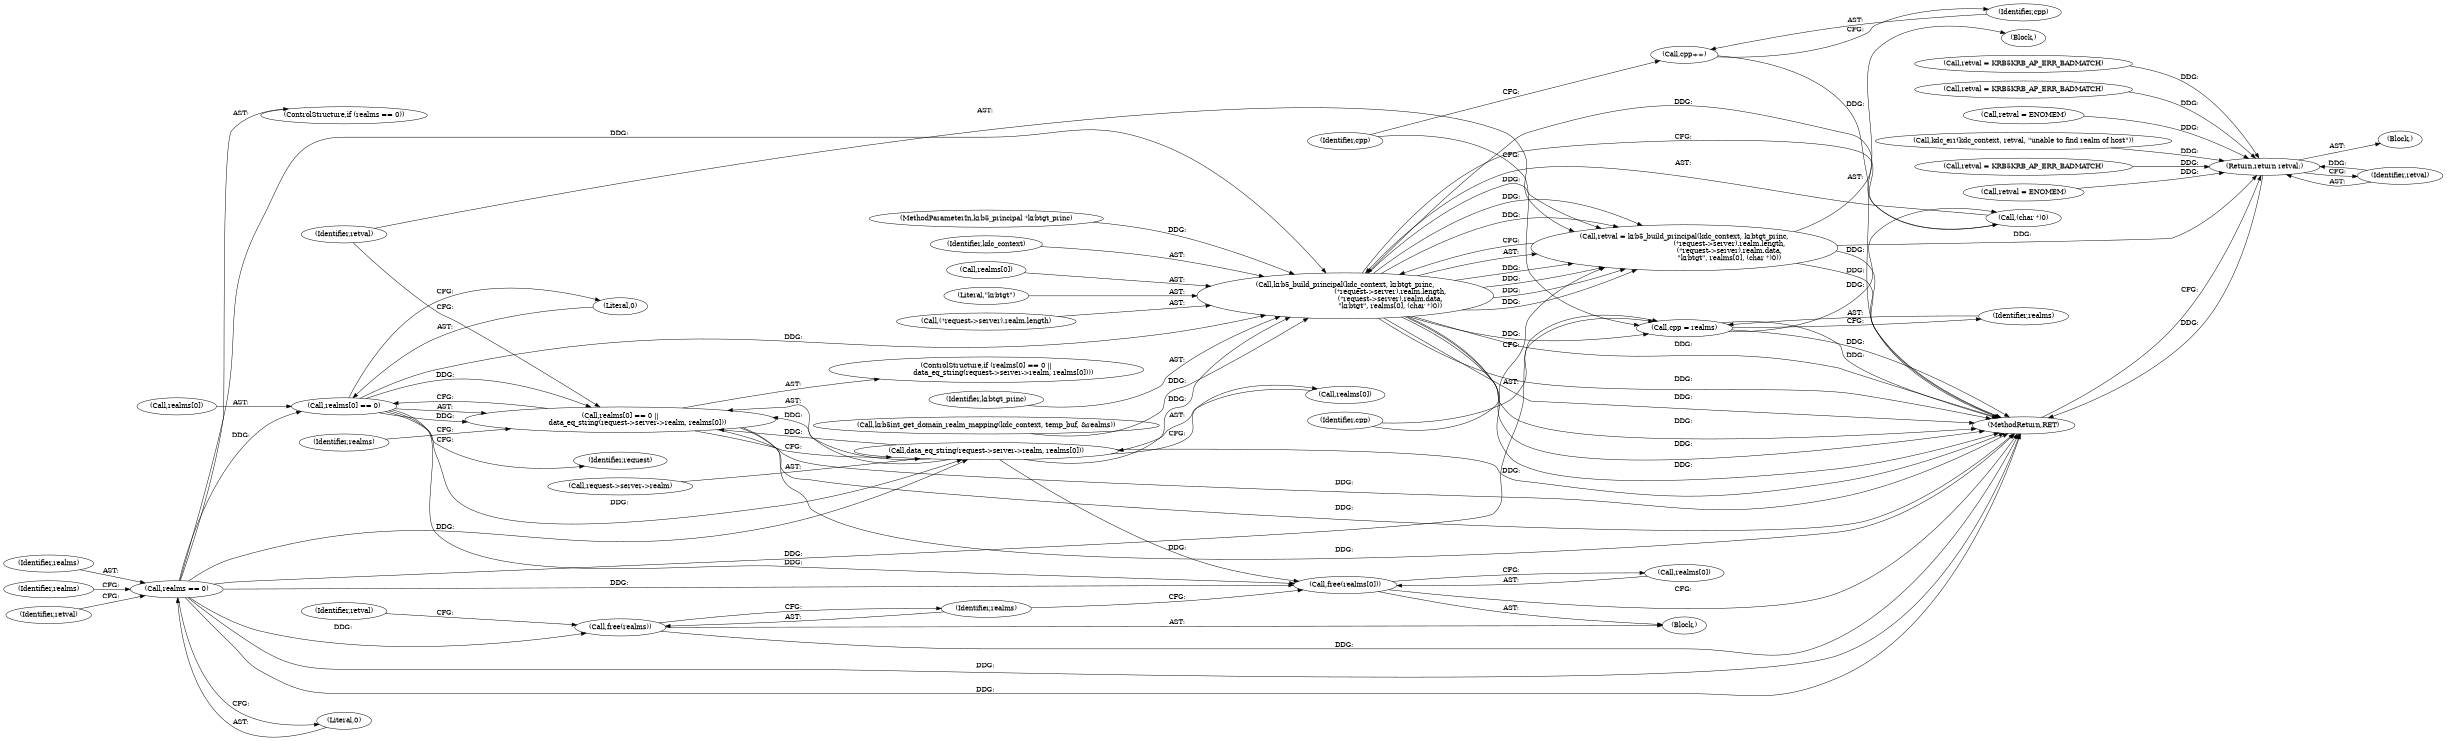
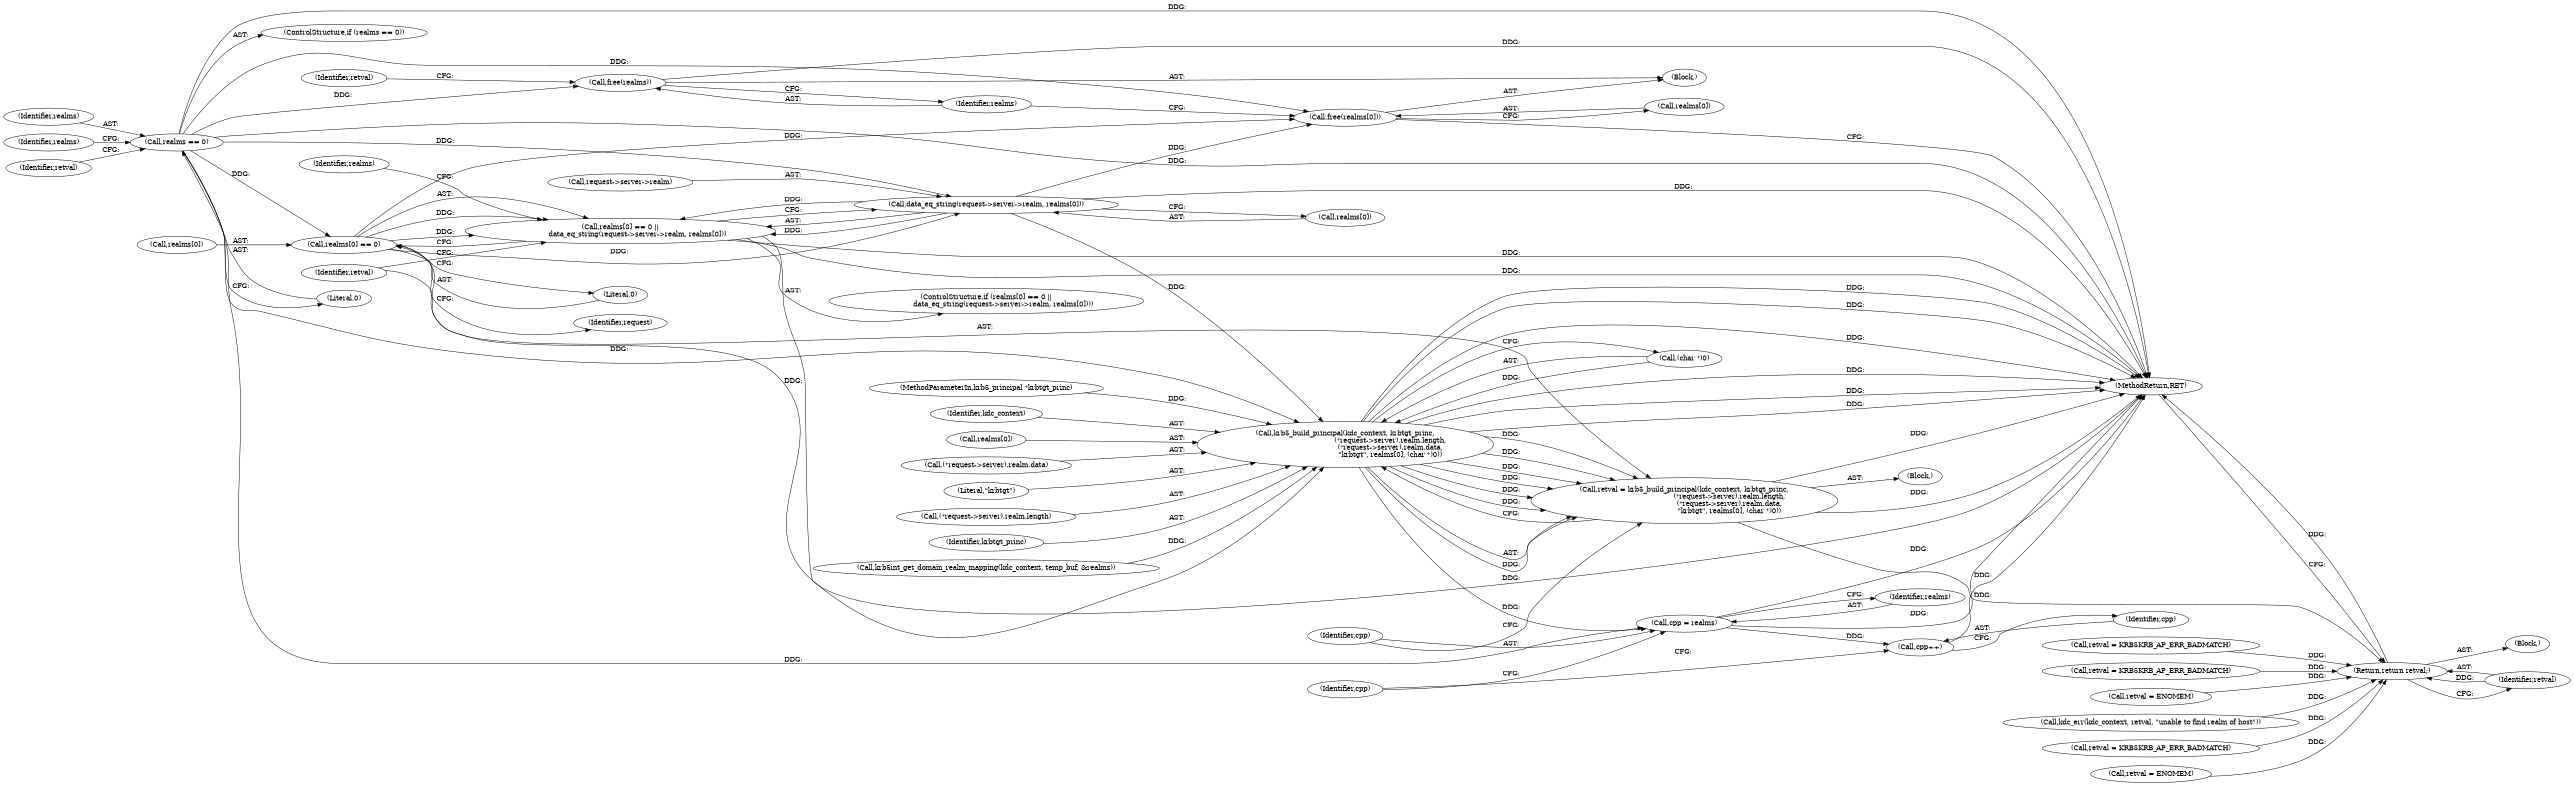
(1871, 282) -> (1805, 636)
none -> (986, 465)
